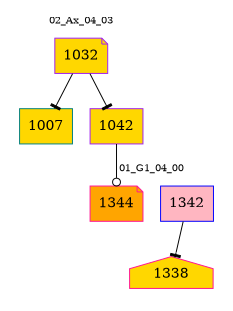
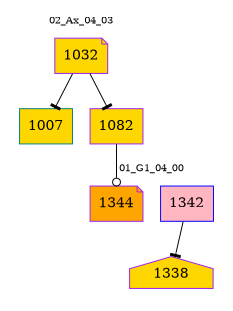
(117, 126) -> (117, 126)
(117, 204) -> (117, 204)
(171, 274) -> (171, 274)
